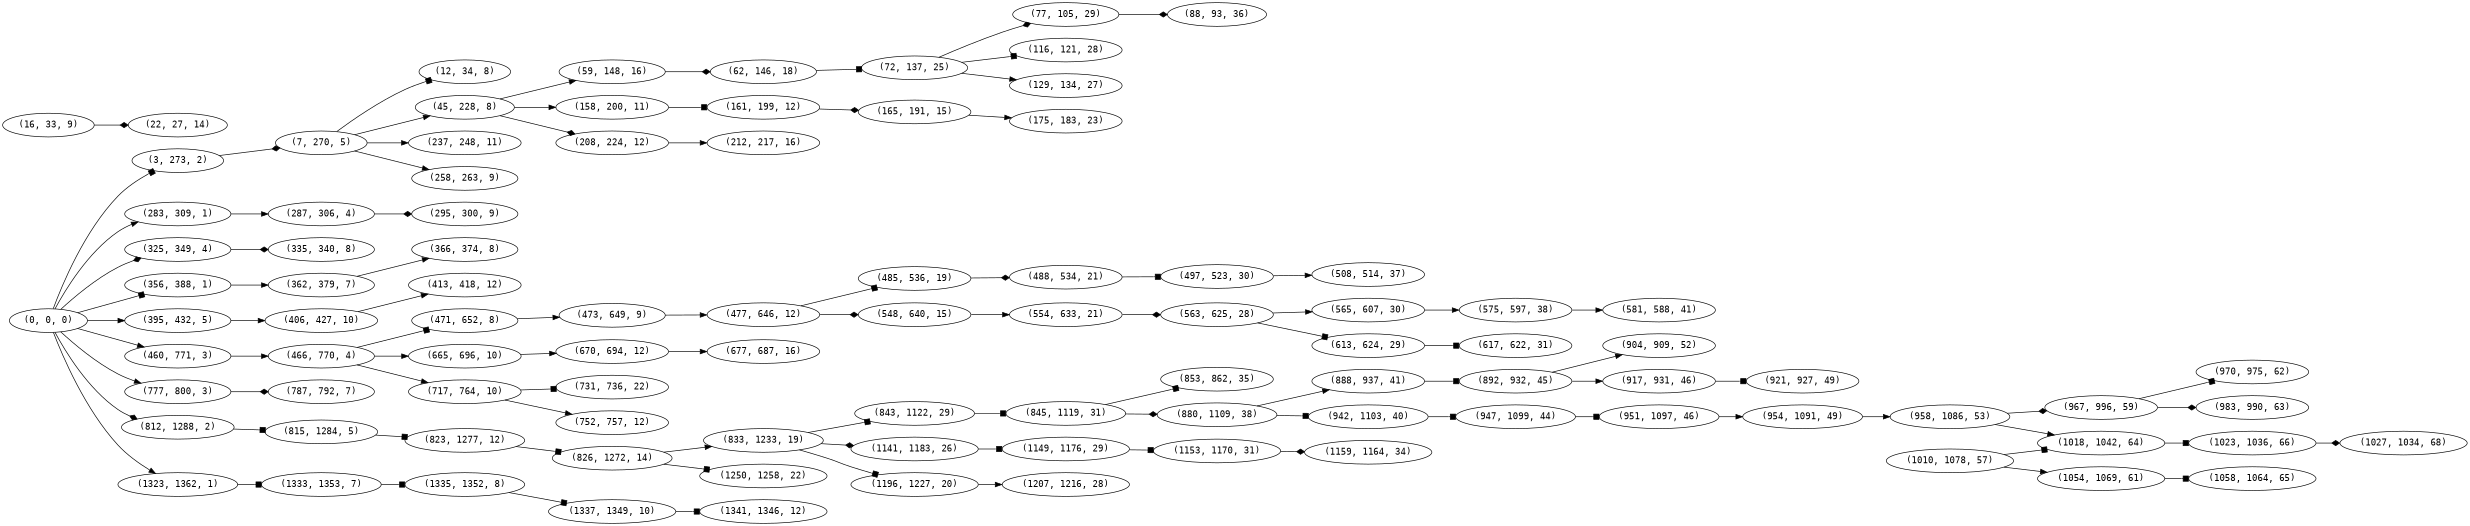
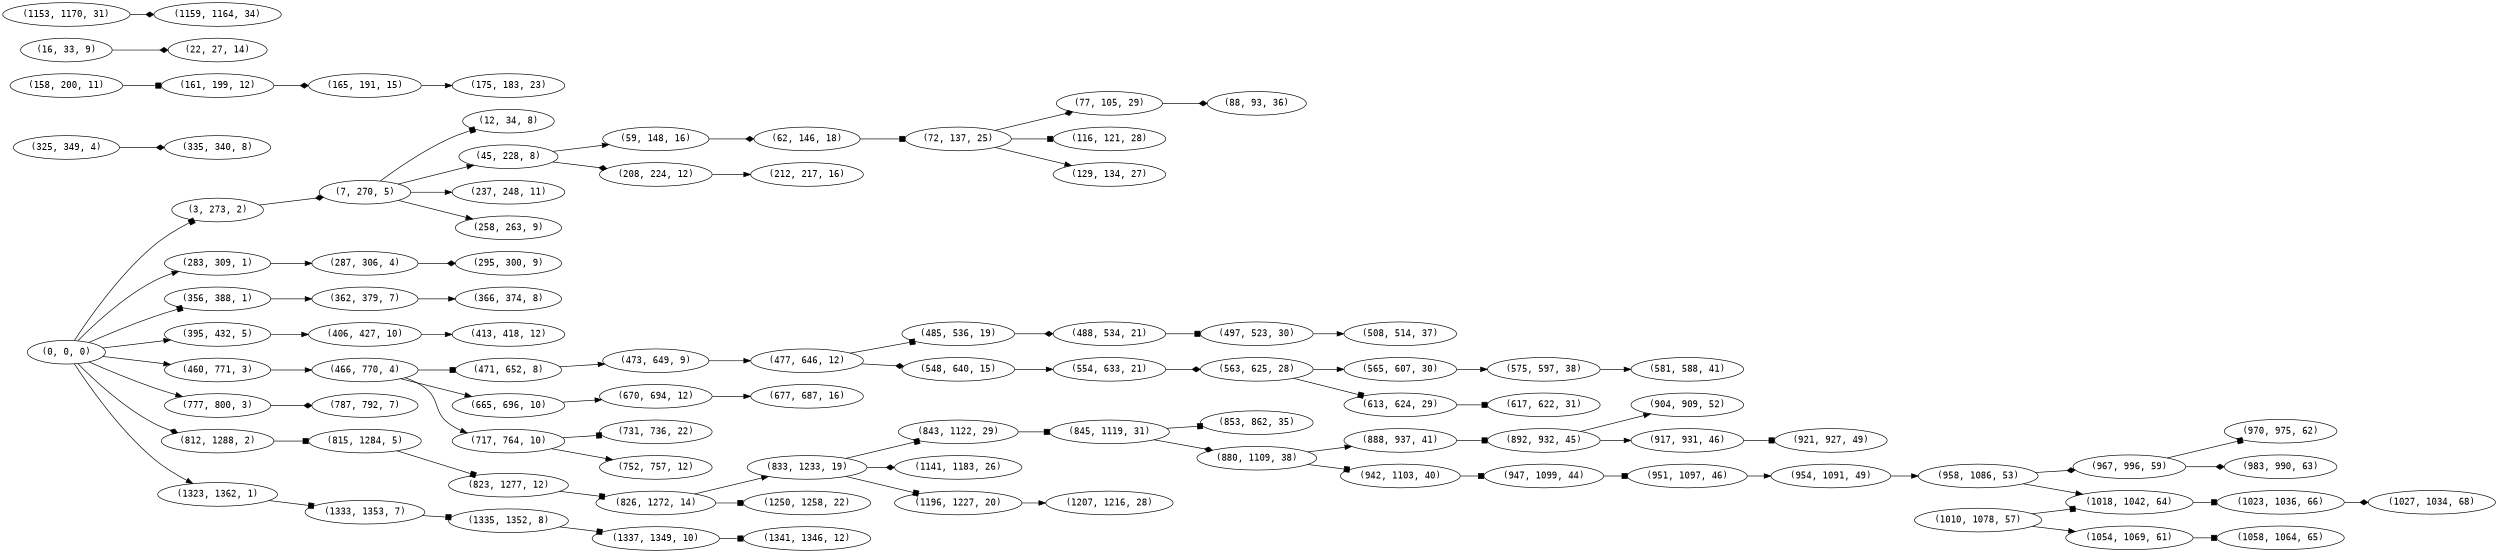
(532, 107) -> none
(95, 282) -> none
(1066, 449) -> none
